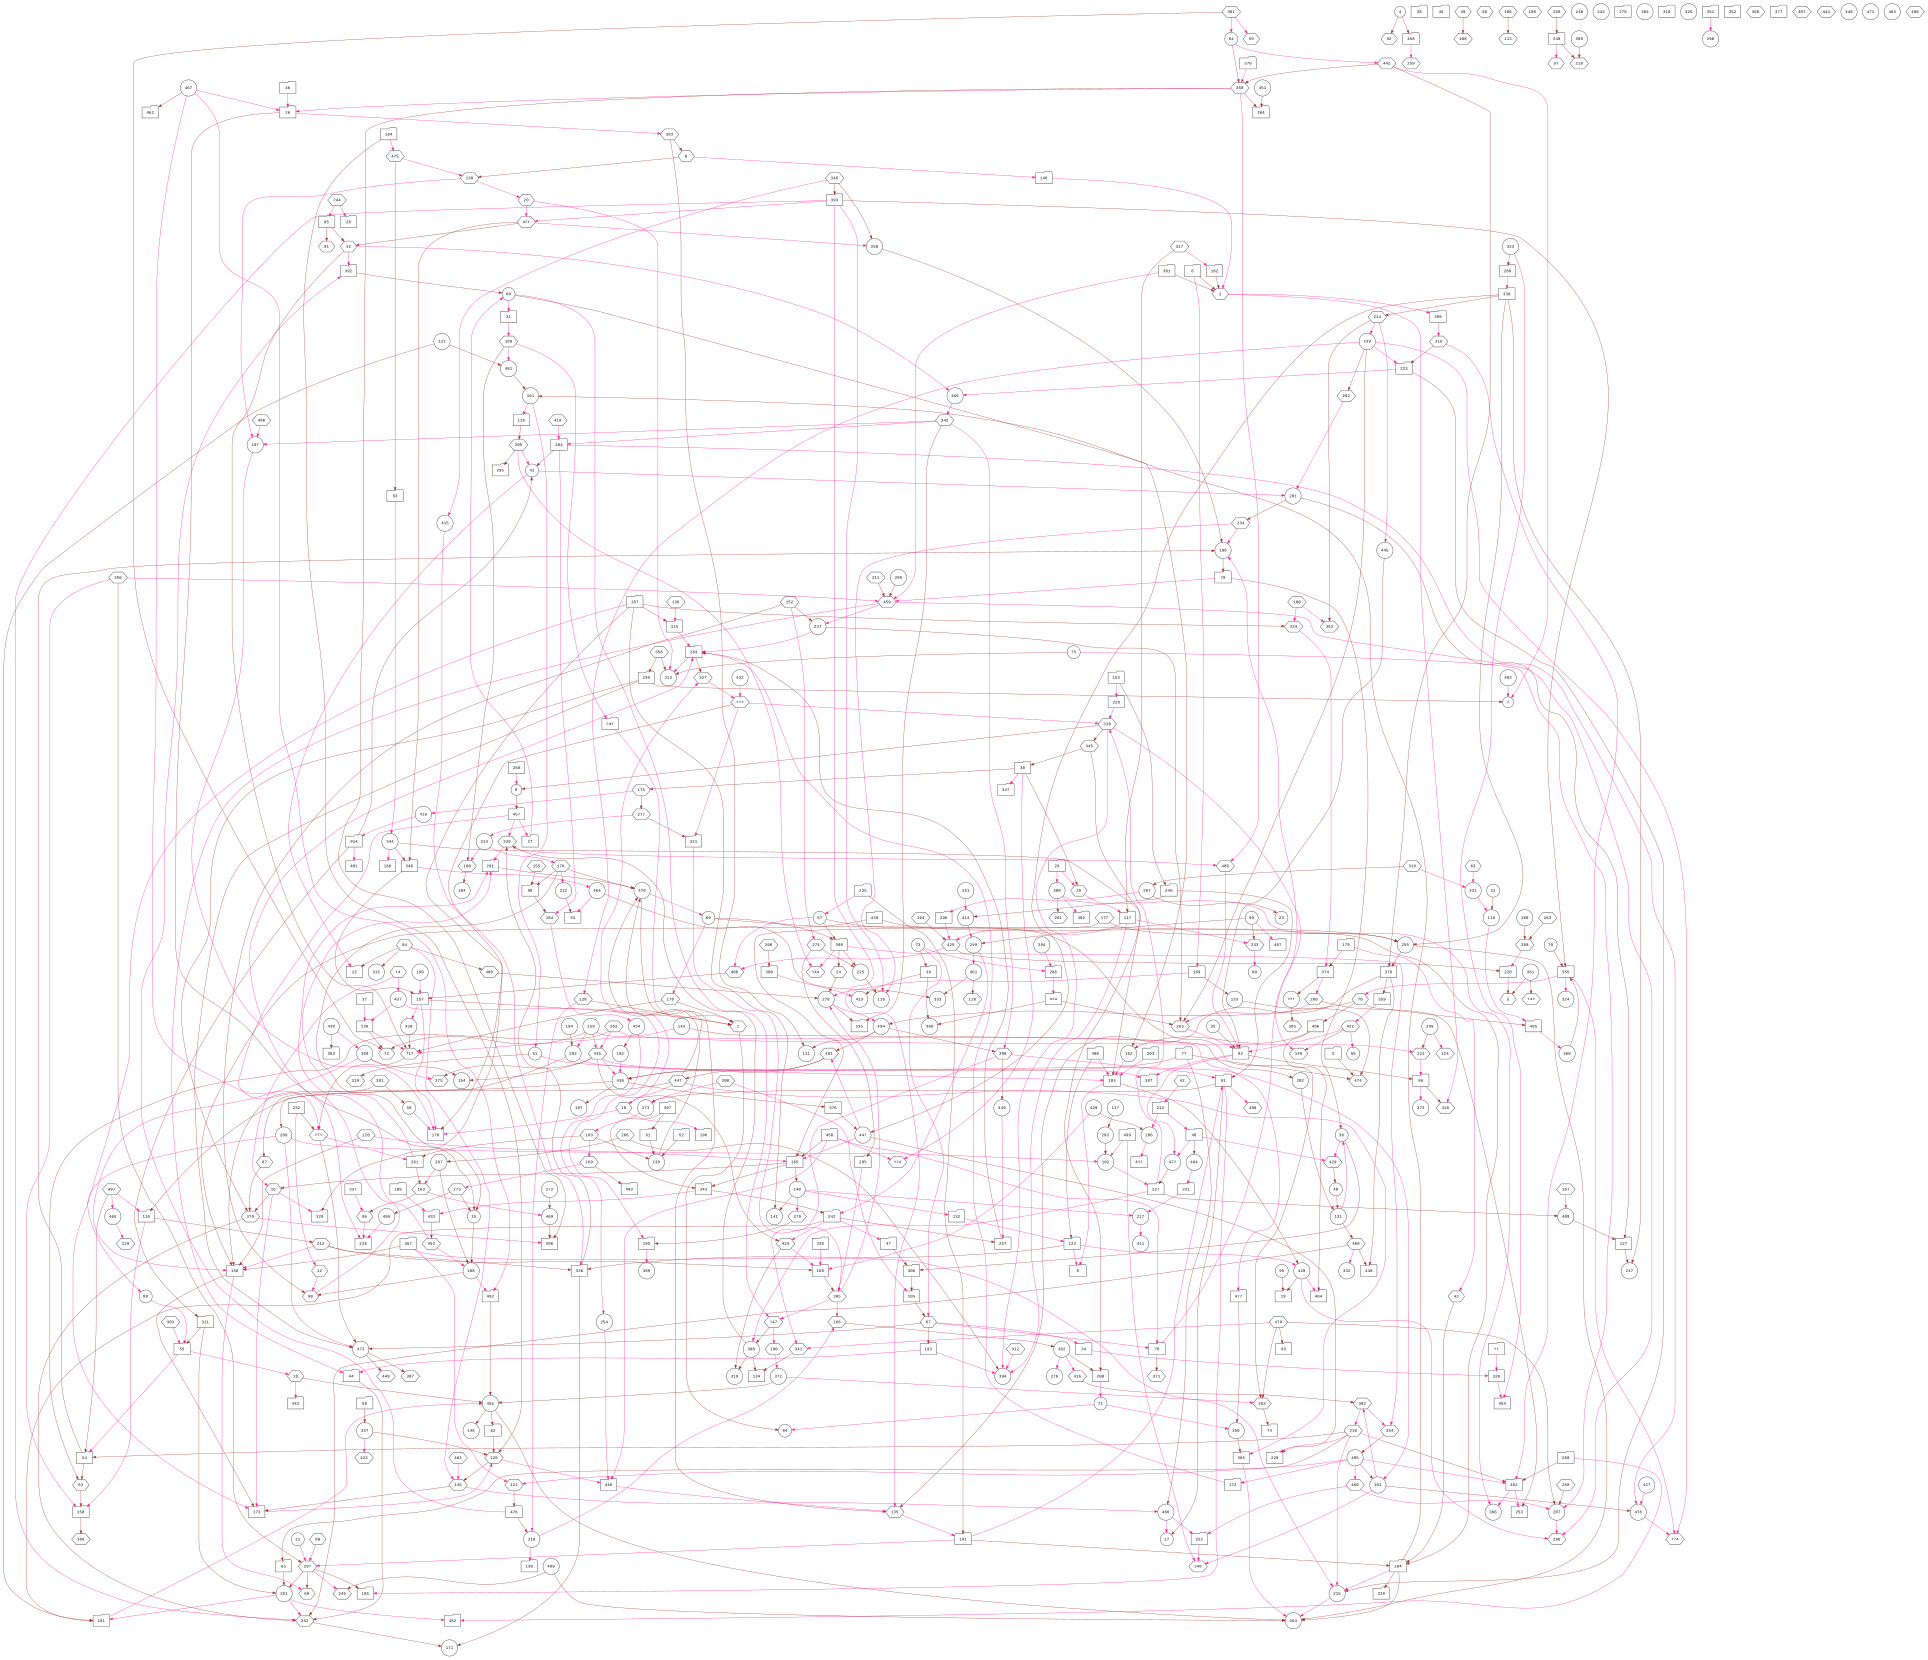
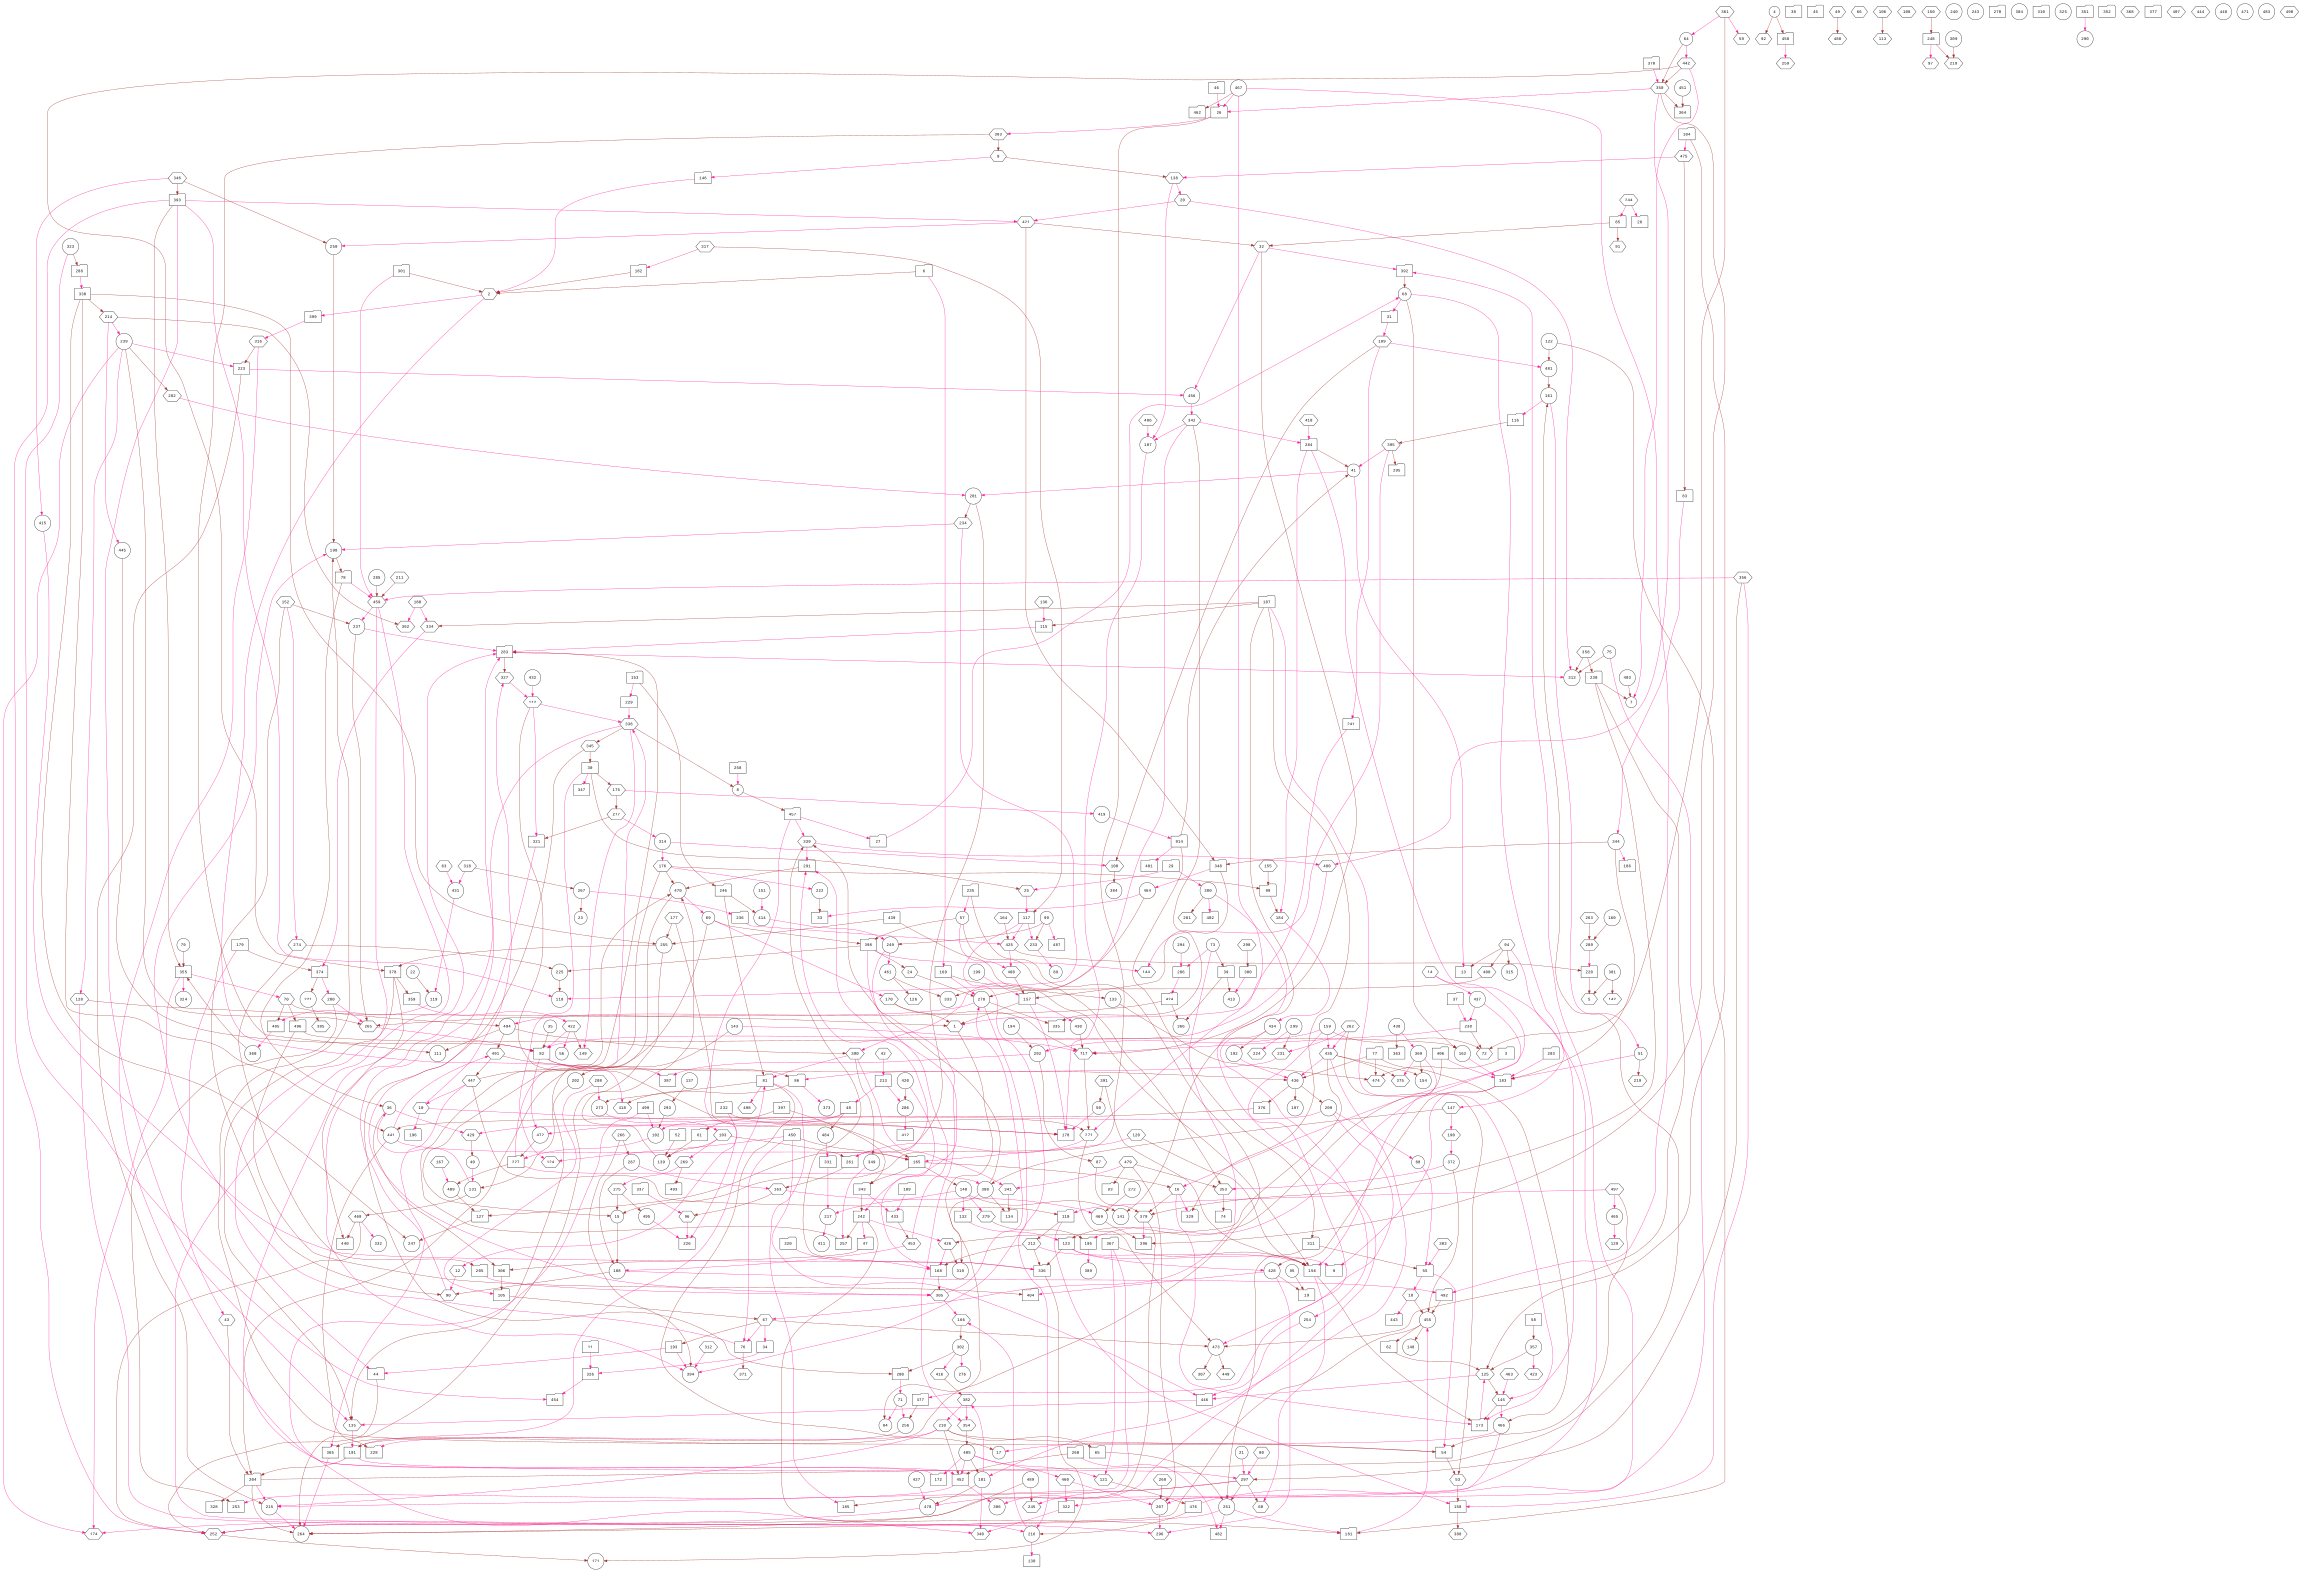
none -> (1024, 1266)
(808, 1308) -> none
